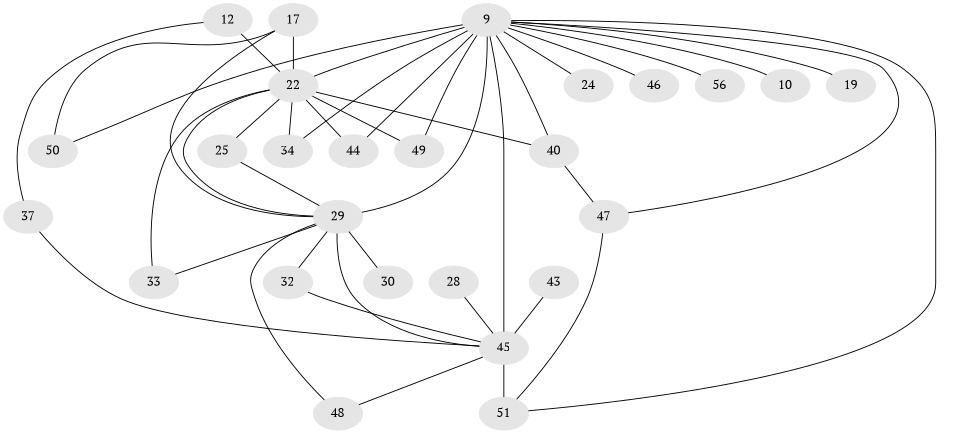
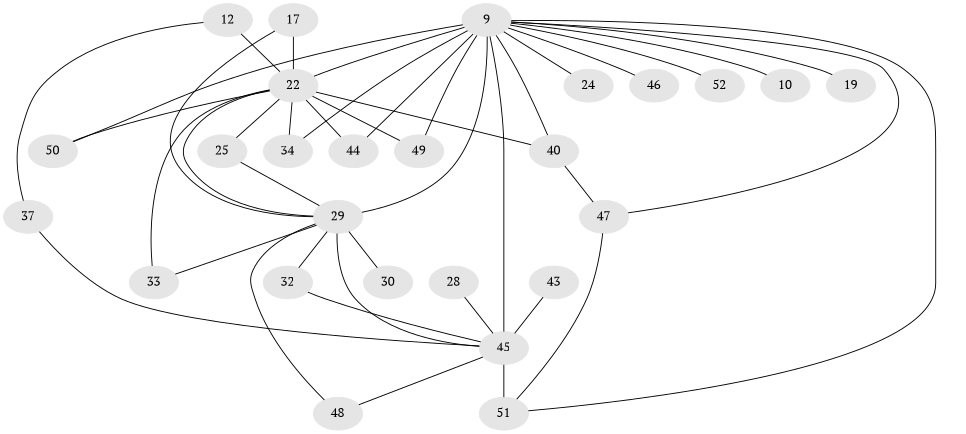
(141, 44) -> (170, 112)
(720, 86) -> (720, 86)
